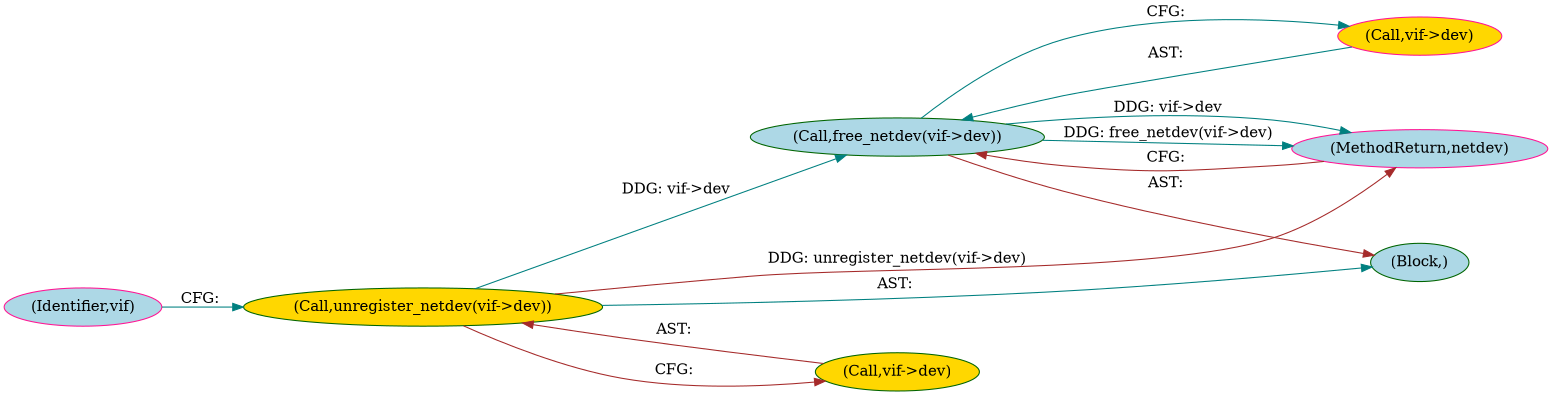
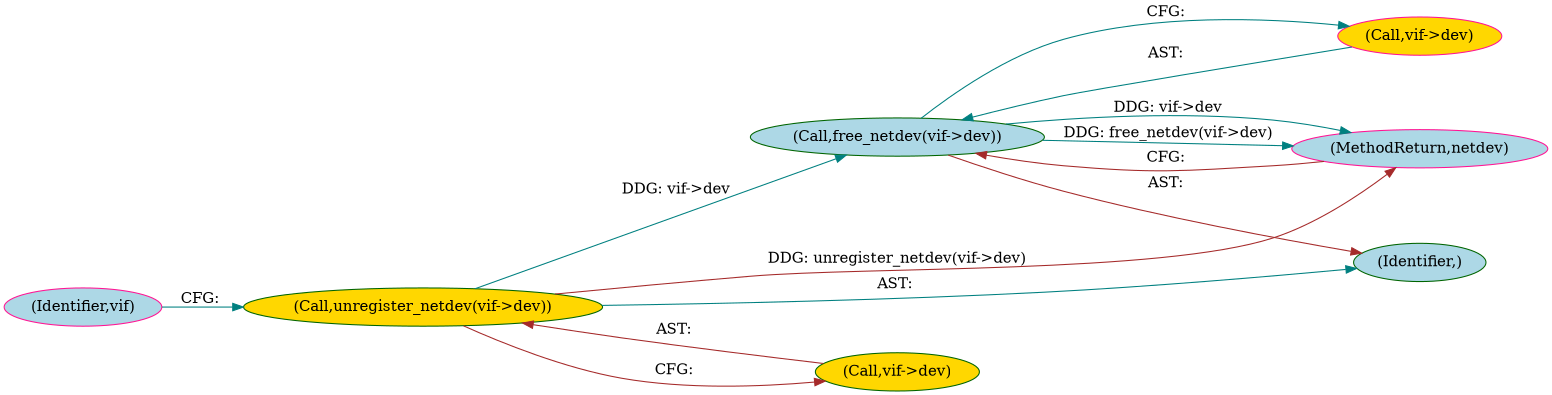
(1420, 262) -> (1420, 262)
